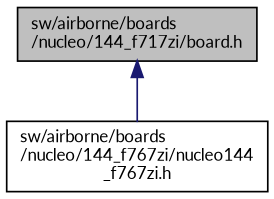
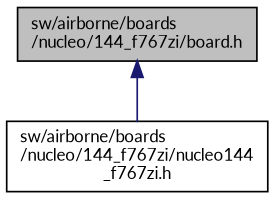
(137, 34) -> (137, 34)
